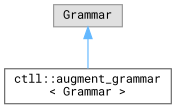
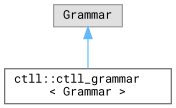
(88, 86) -> (88, 86)
